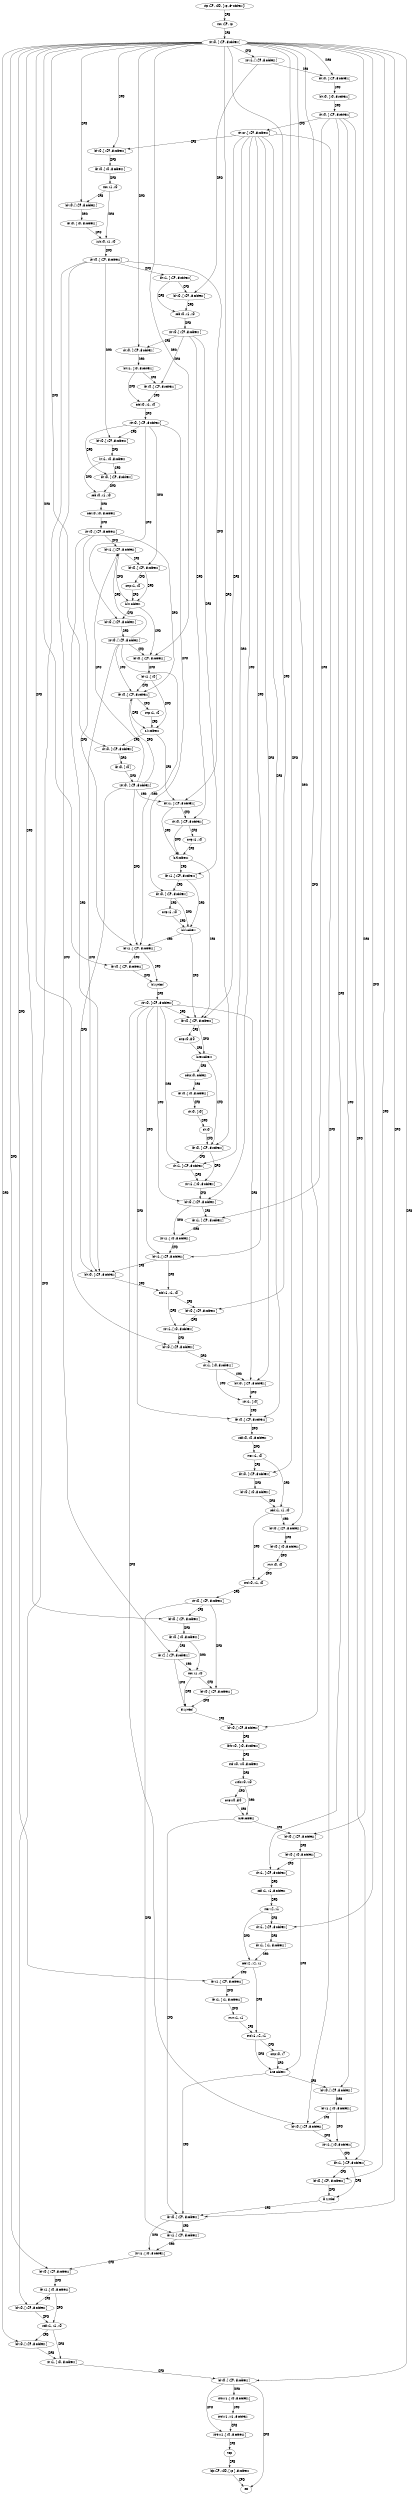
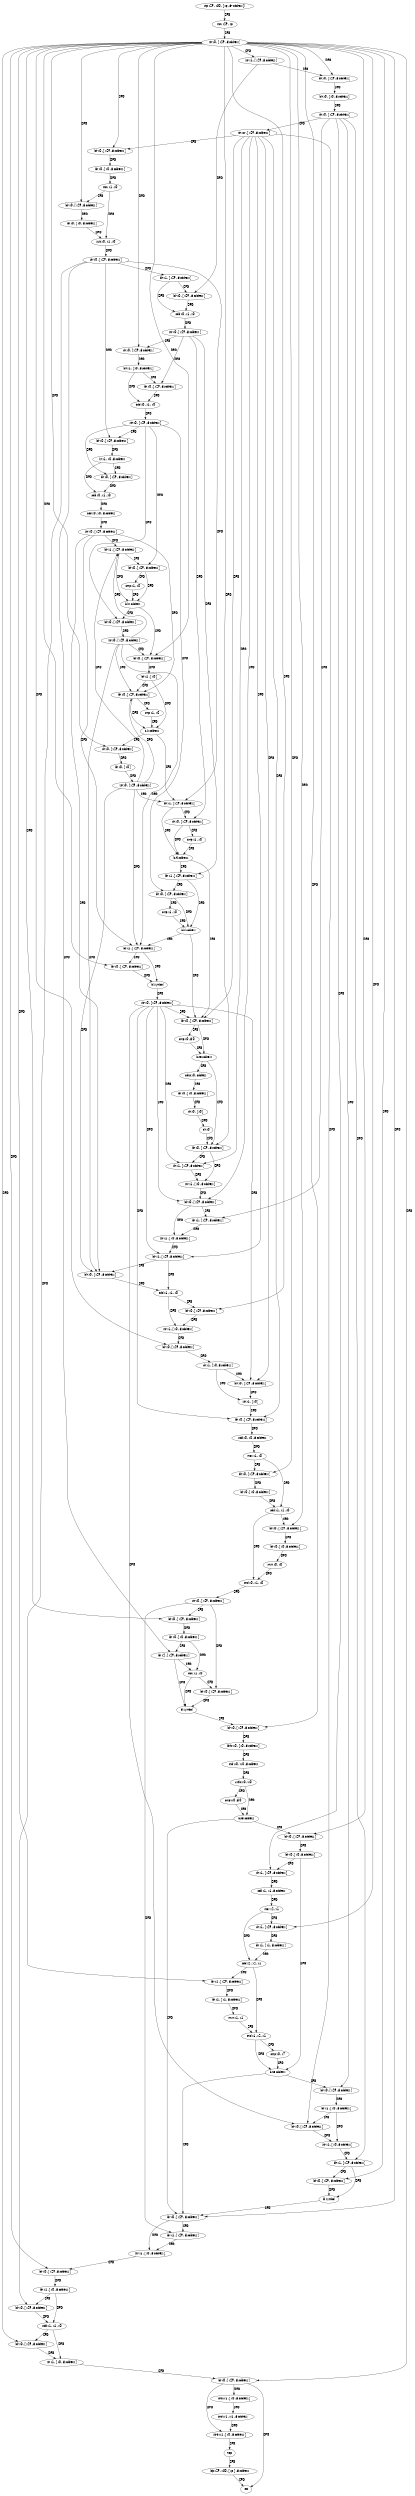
(234, 2426) -> (234, 2426)
